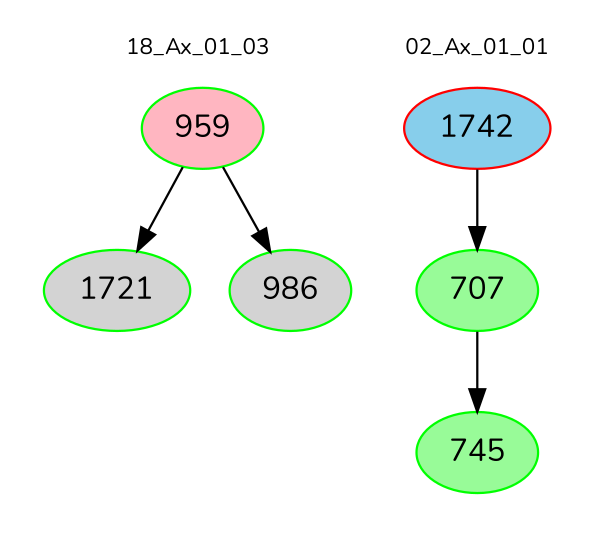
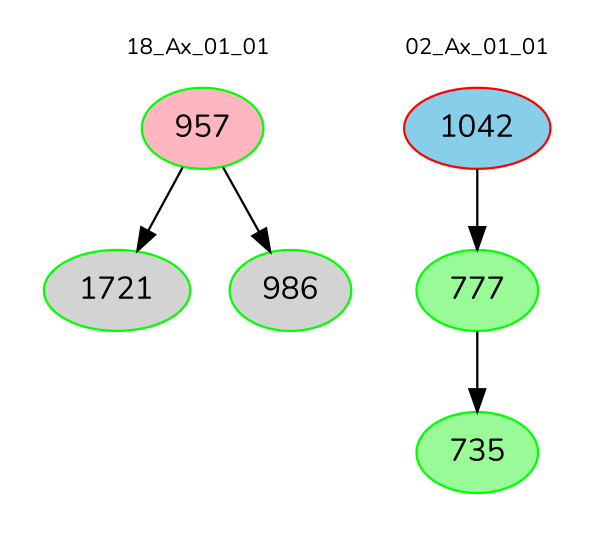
(198, 48) -> (198, 48)
(203, 128) -> (203, 128)
(477, 128) -> (477, 128)
(477, 290) -> (477, 290)
(477, 453) -> (477, 453)
